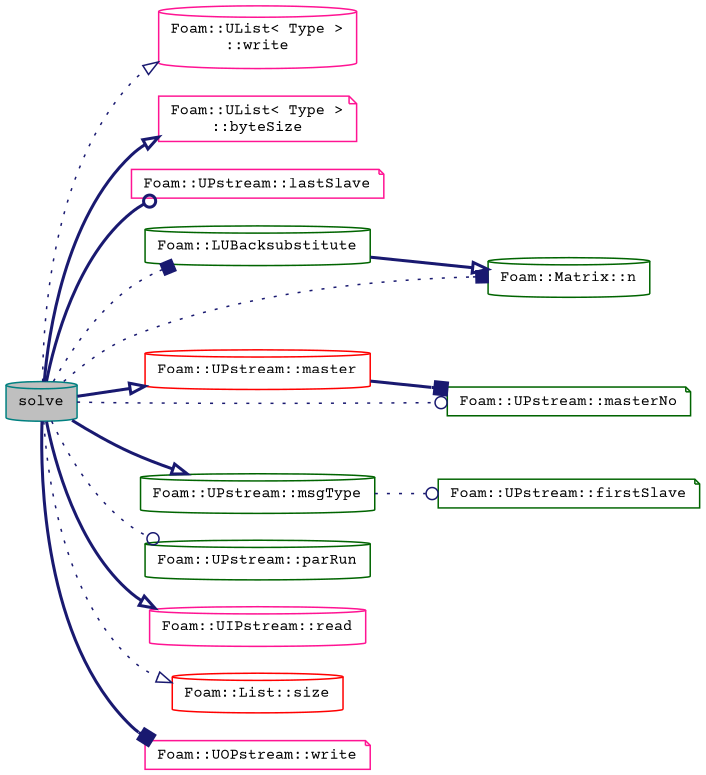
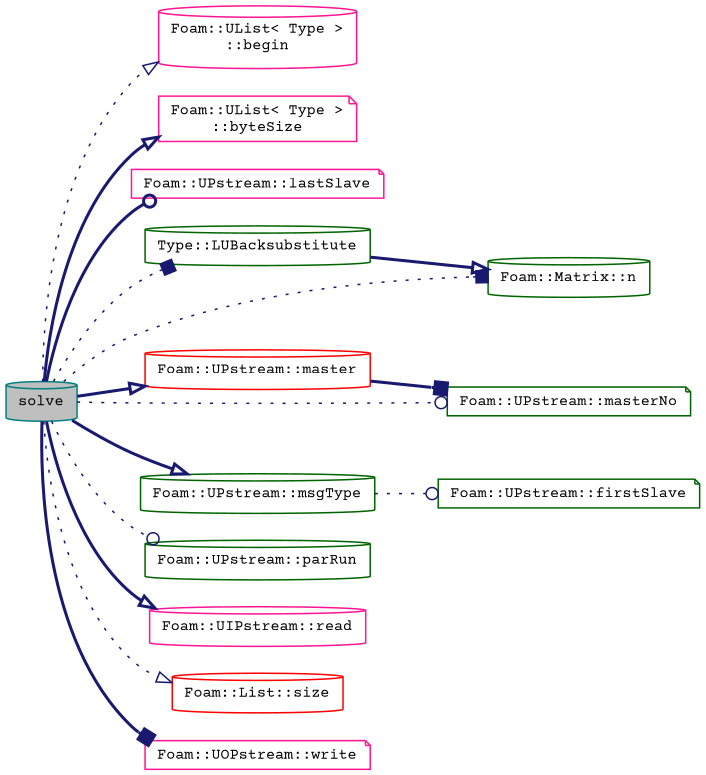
(258, 37) -> (258, 37)
(258, 246) -> (258, 246)
